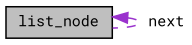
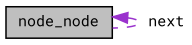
(59, 22) -> (59, 22)
